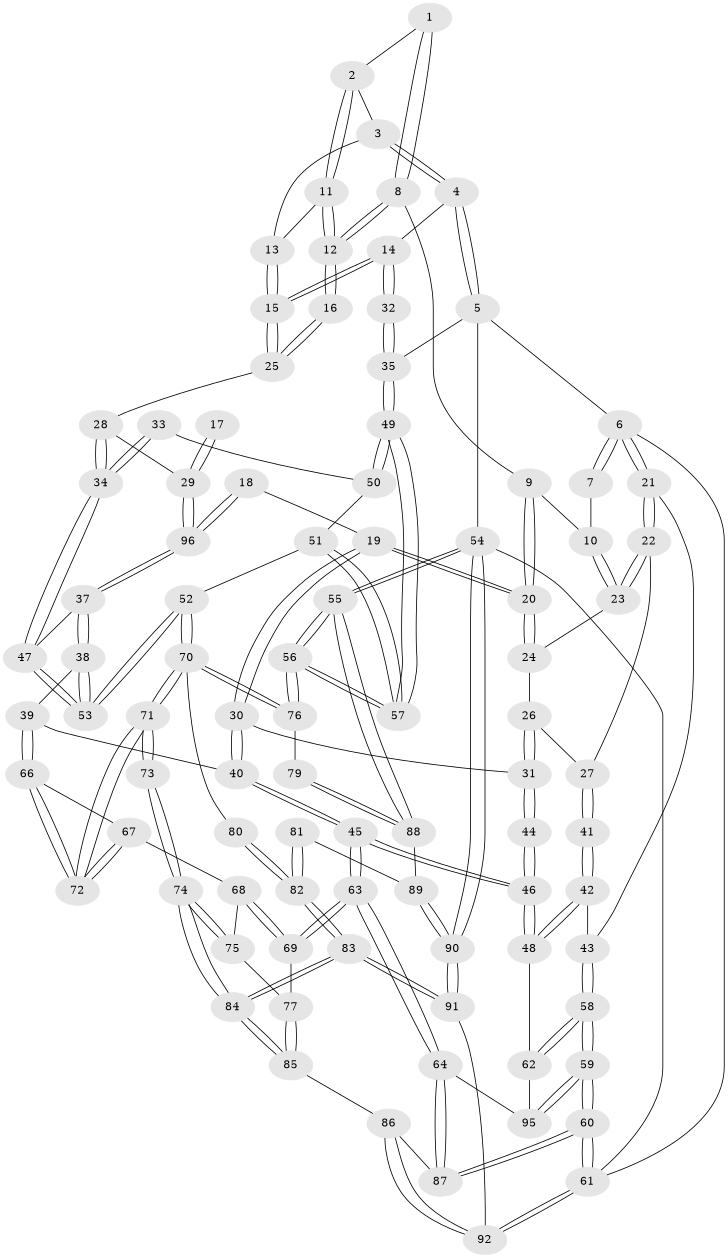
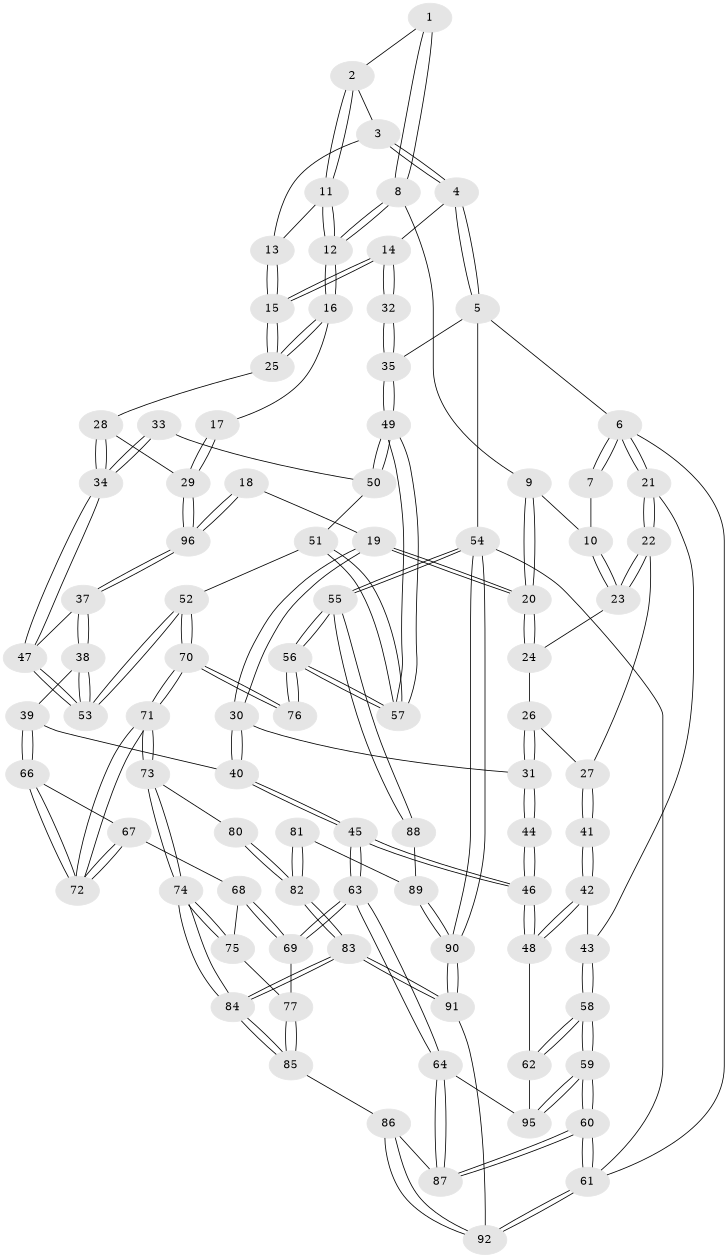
none -> (298, 385)
(196, 749) -> (192, 804)
(295, 774) -> none
